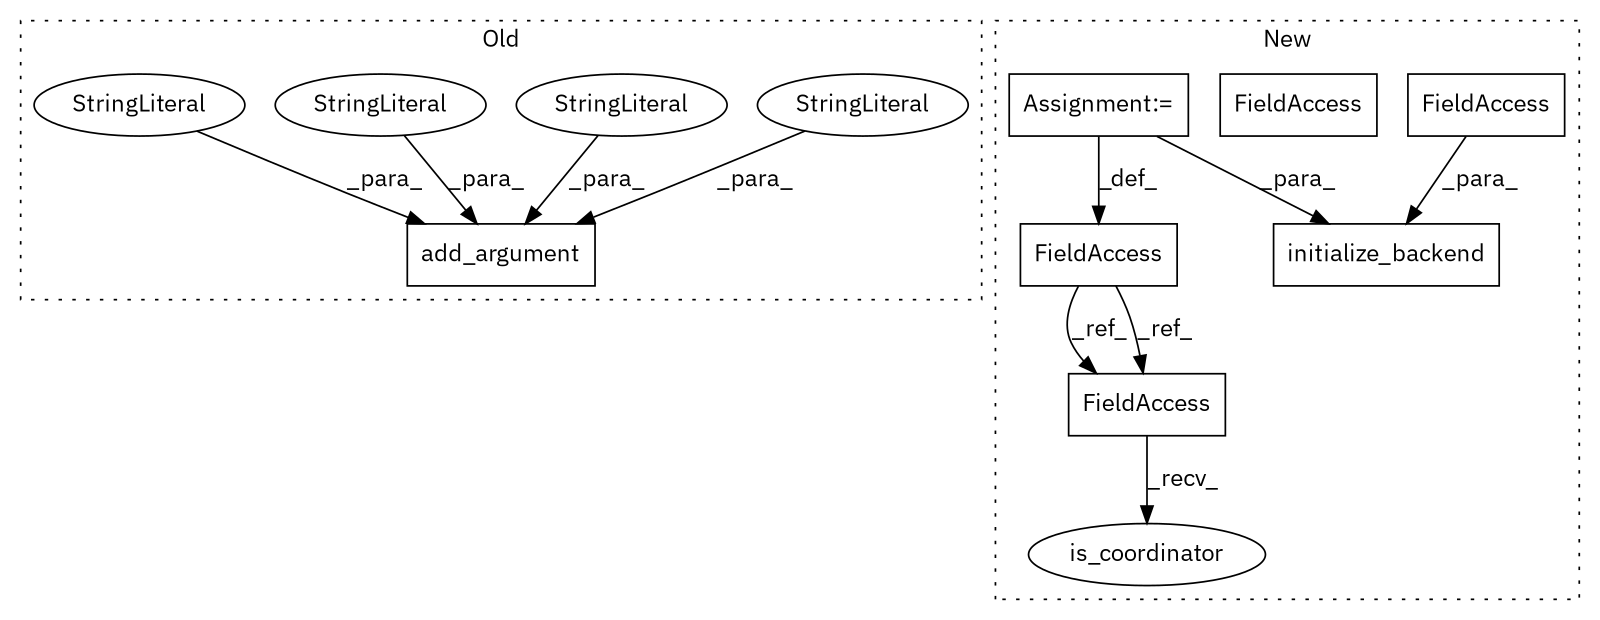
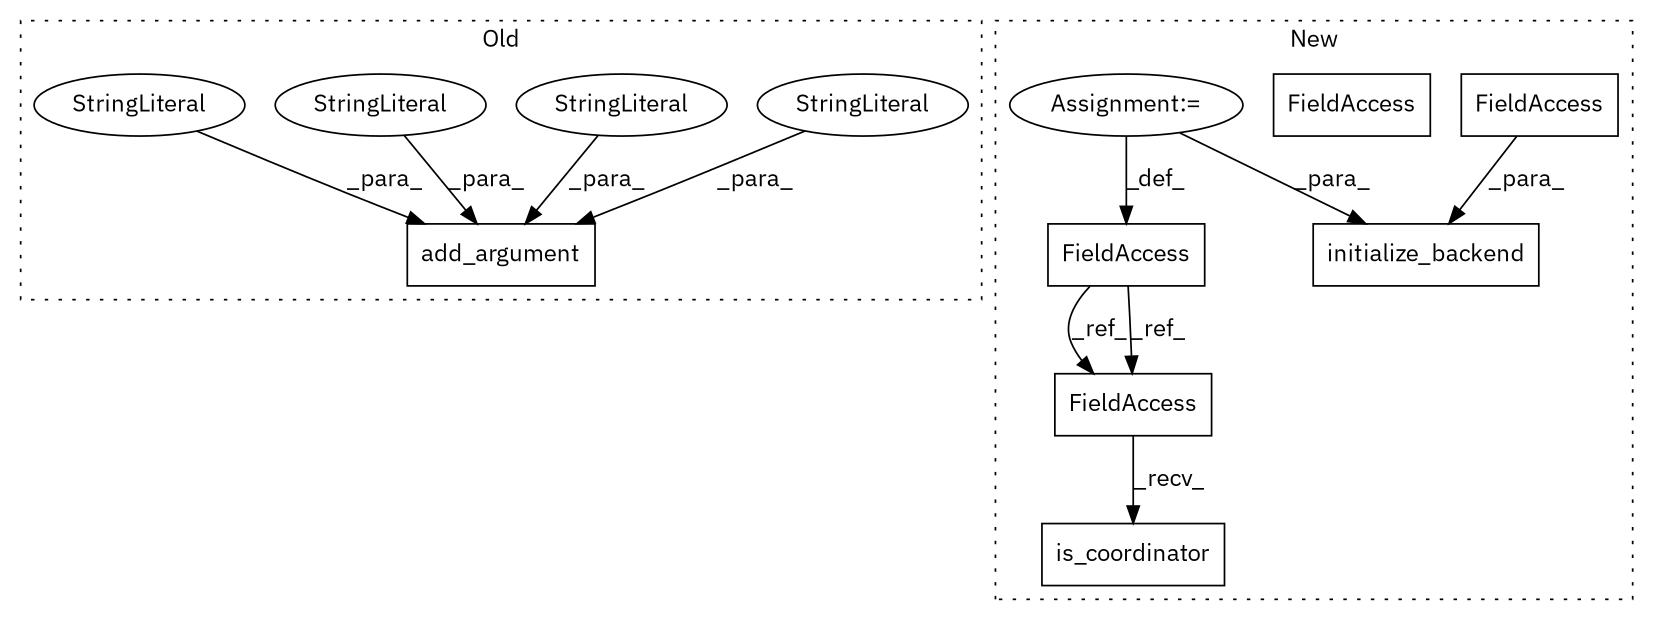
(1099, 105) -> (1126, 105)
(1147, 555) -> (1133, 555)
